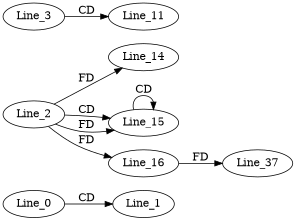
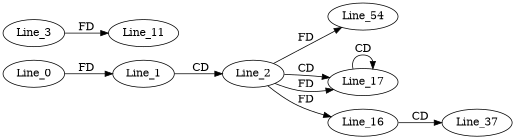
(86, 11) -> (86, 27)
(144, 57) -> (363, 17)
none -> (195, 74)
(144, 123) -> (363, 82)
(201, 158) -> (420, 117)
(86, 198) -> (86, 68)
